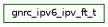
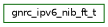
(54, 13) -> (54, 13)
